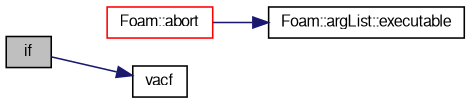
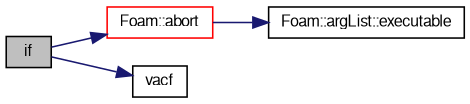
none -> (72, 43)
